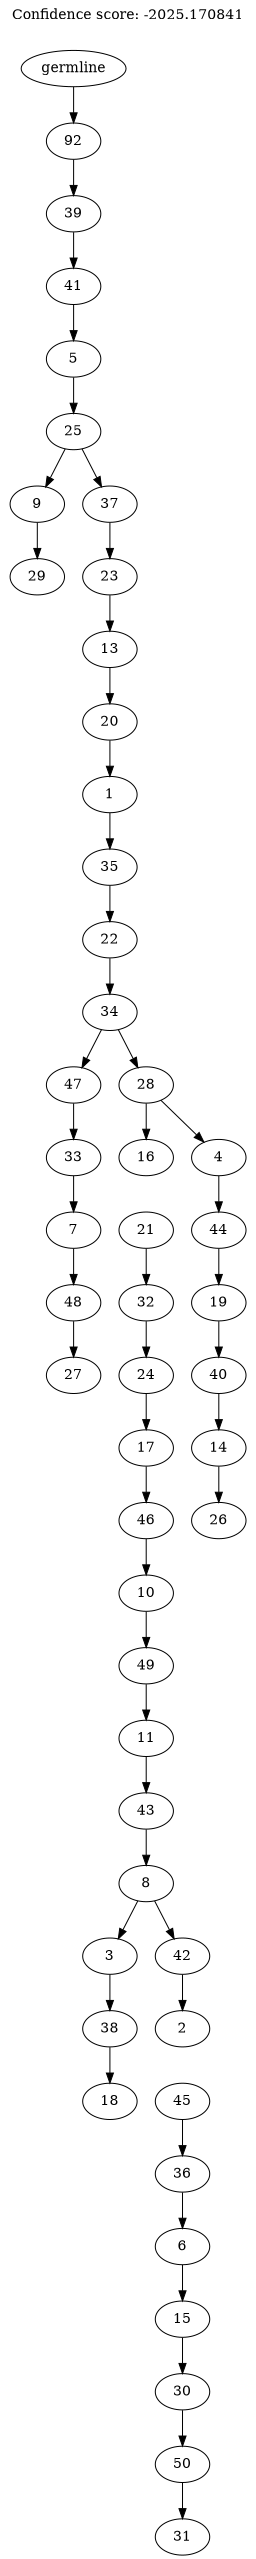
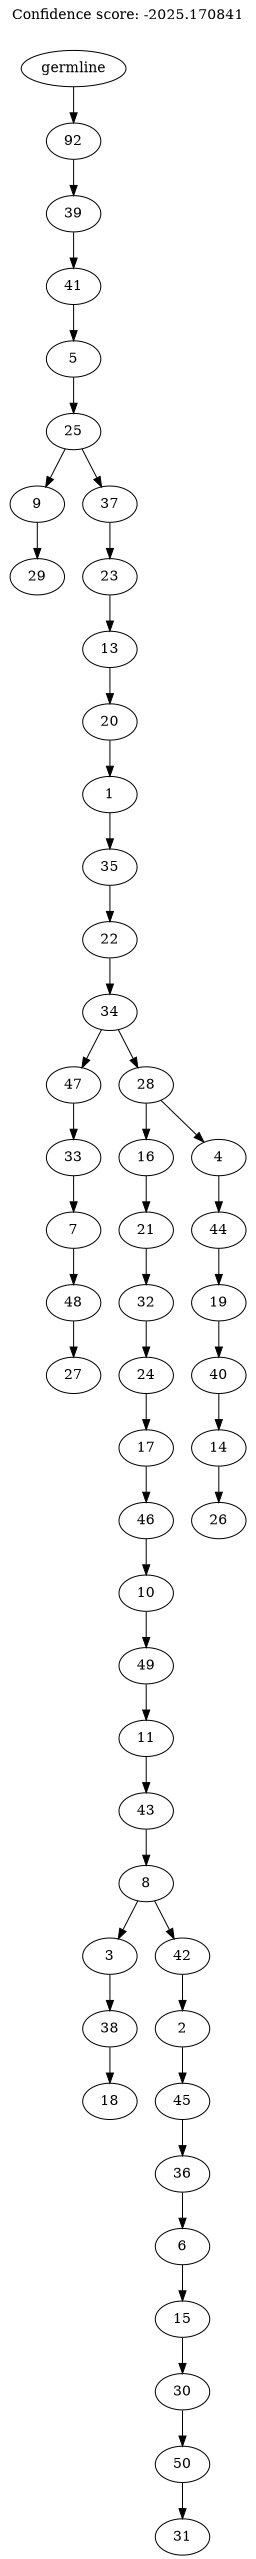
none -> (146, 1189)
none -> (183, 2060)
